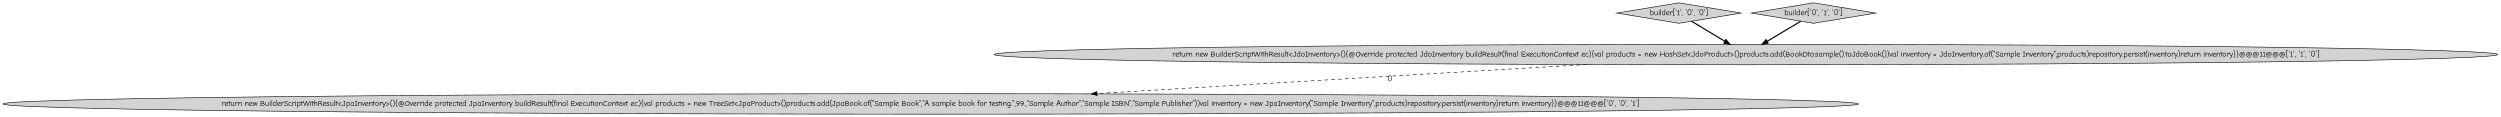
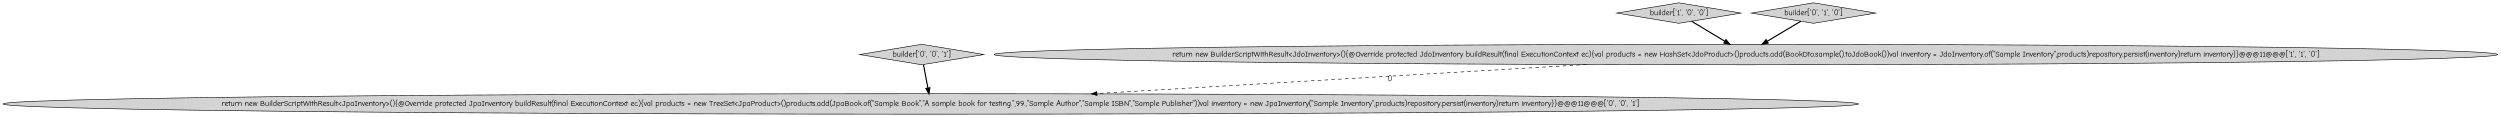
none -> (922, 55)
